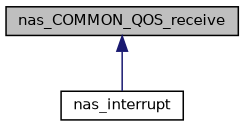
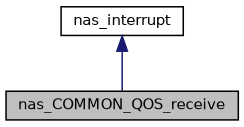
(122, 71) -> (122, 71)
